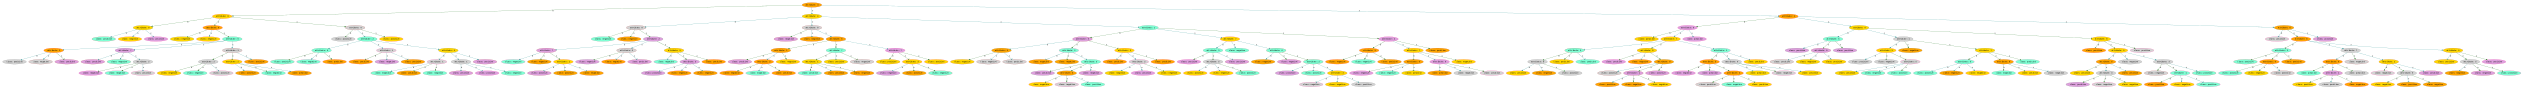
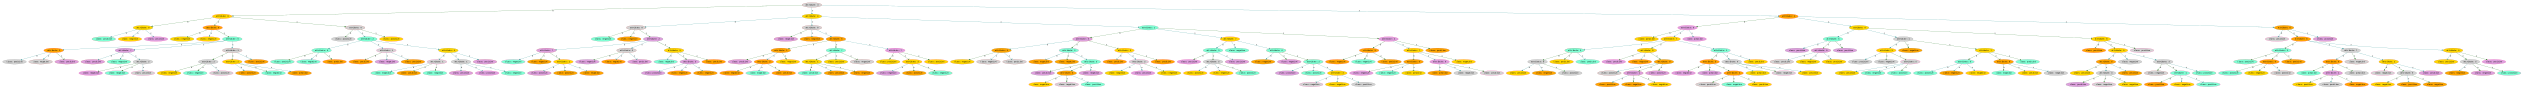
(812, 5) -> (812, 5)
